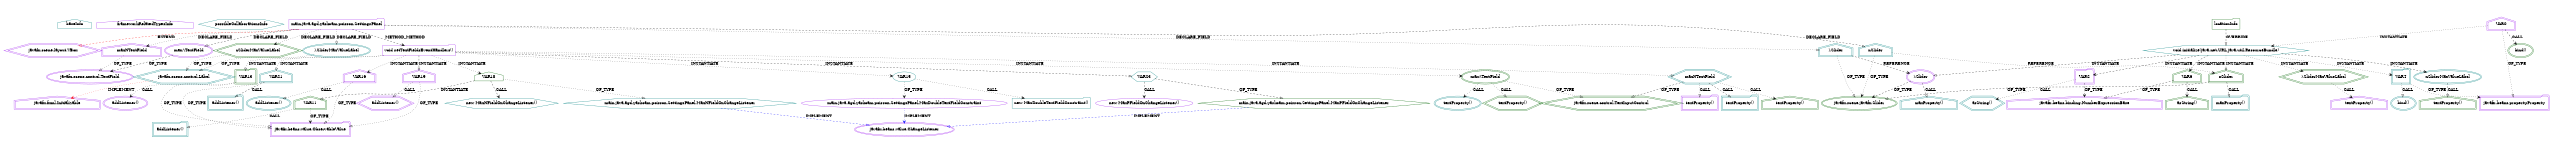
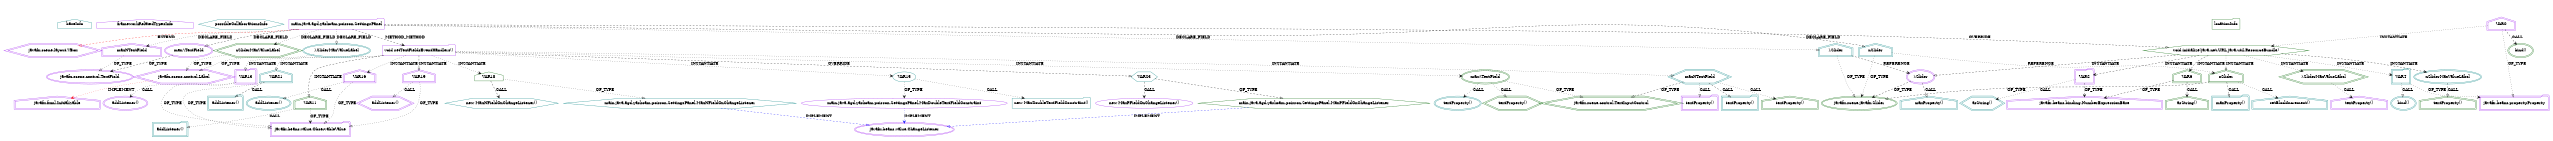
(2226, 36) -> (1275, 29)
(2226, 51) -> (2226, 51)
(839, 64) -> (839, 64)
(184, 77) -> (184, 77)
(246, 77) -> (246, 77)
(2140, 89) -> (2140, 89)
(403, 94) -> (336, 64)
none -> (2290, 103)
